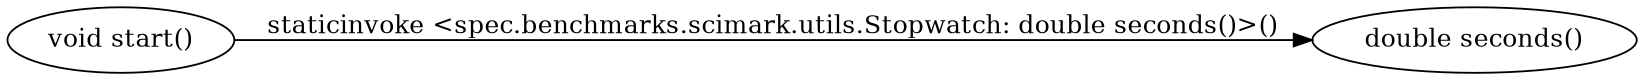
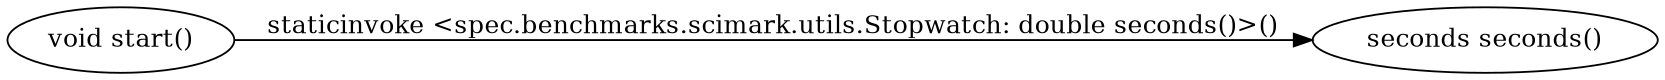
(1475, 40) -> (1485, 40)
